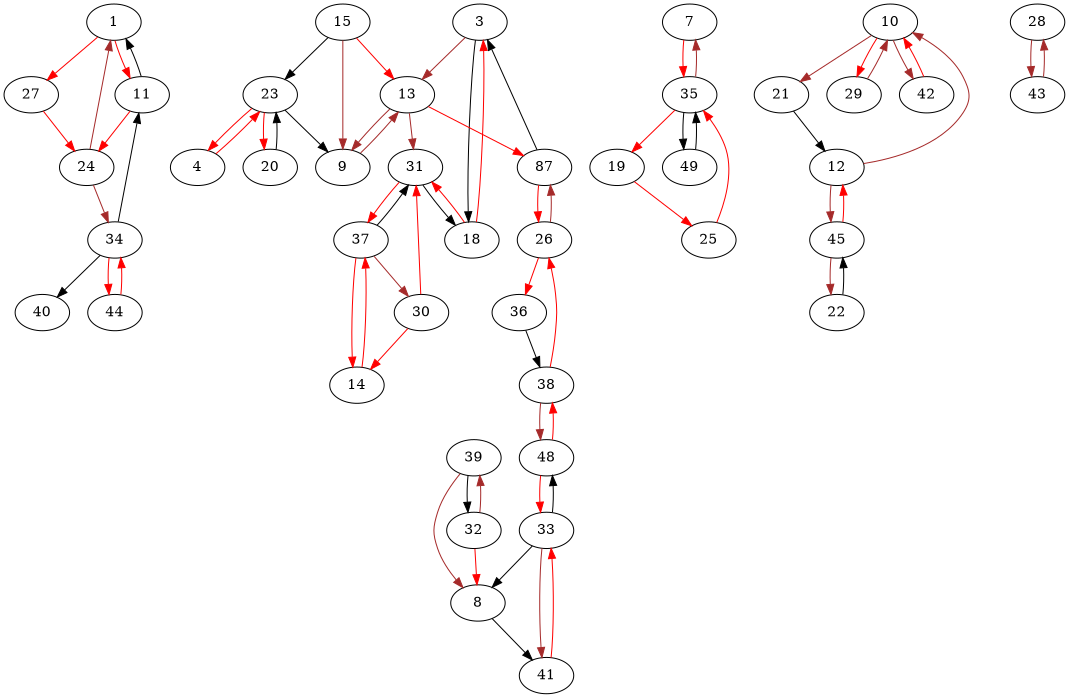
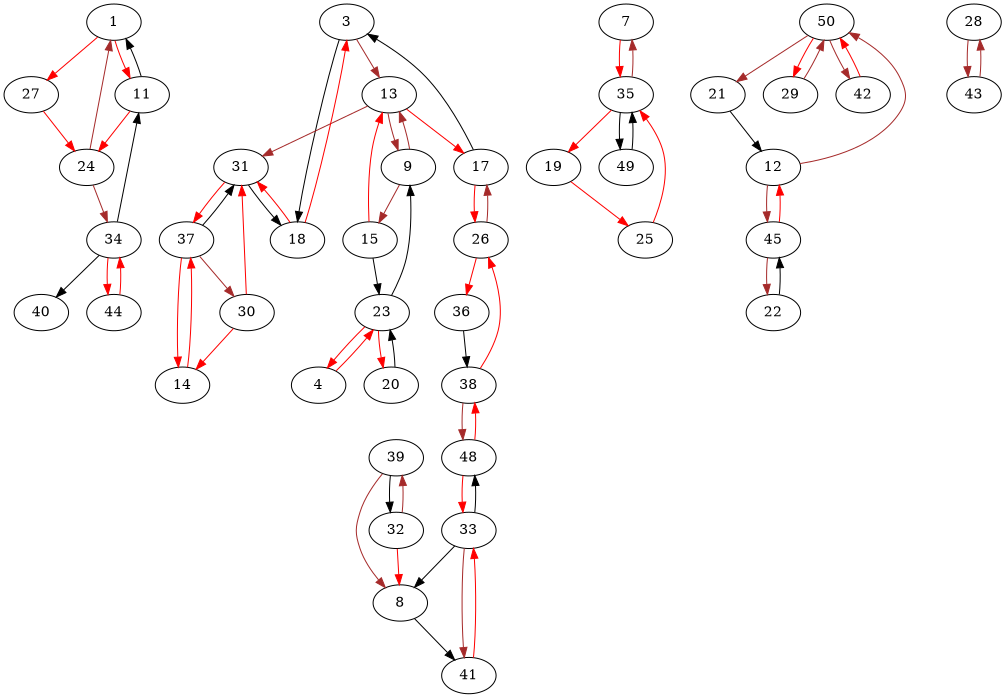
(890, 22) -> (827, 22)
(343, 90) -> (392, 199)
(544, 167) -> (481, 167)
